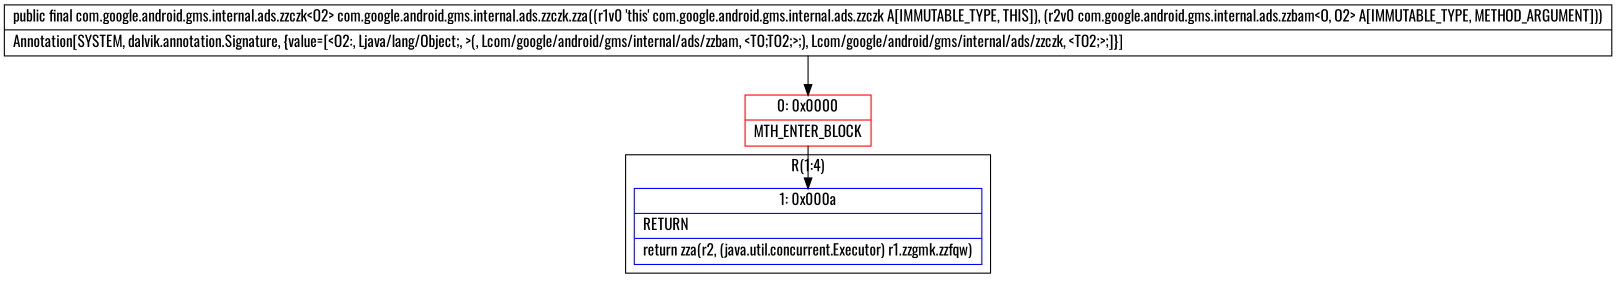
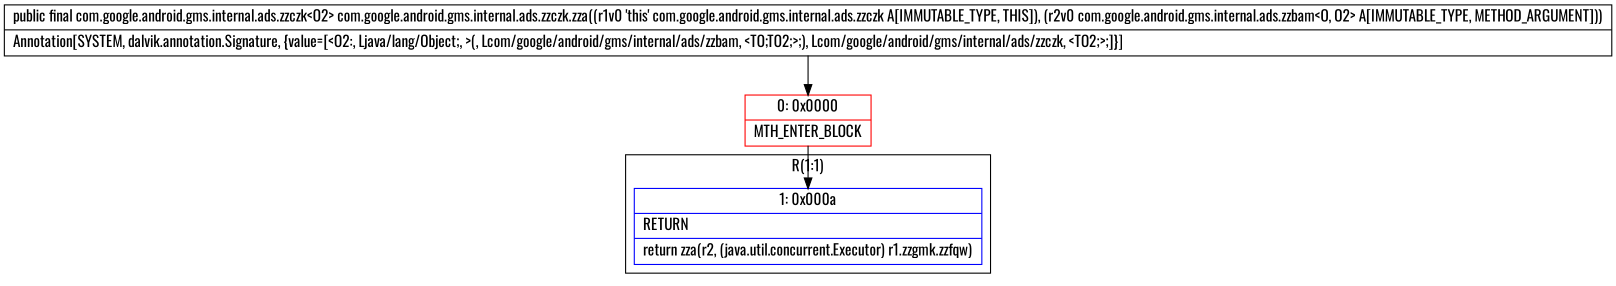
(808, 167) -> (808, 167)
